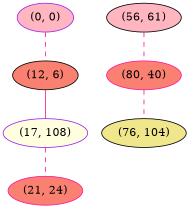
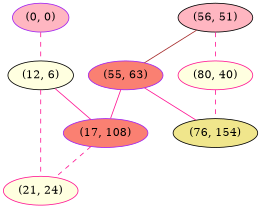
(144, 18) -> (215, 18)
(45, 75) -> (41, 75)
none -> (126, 75)
(144, 75) -> (215, 75)
none -> (41, 133)
(45, 133) -> (106, 133)
(144, 133) -> (215, 133)
(45, 191) -> (41, 191)
